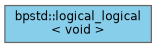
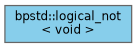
(78, 24) -> (68, 24)
